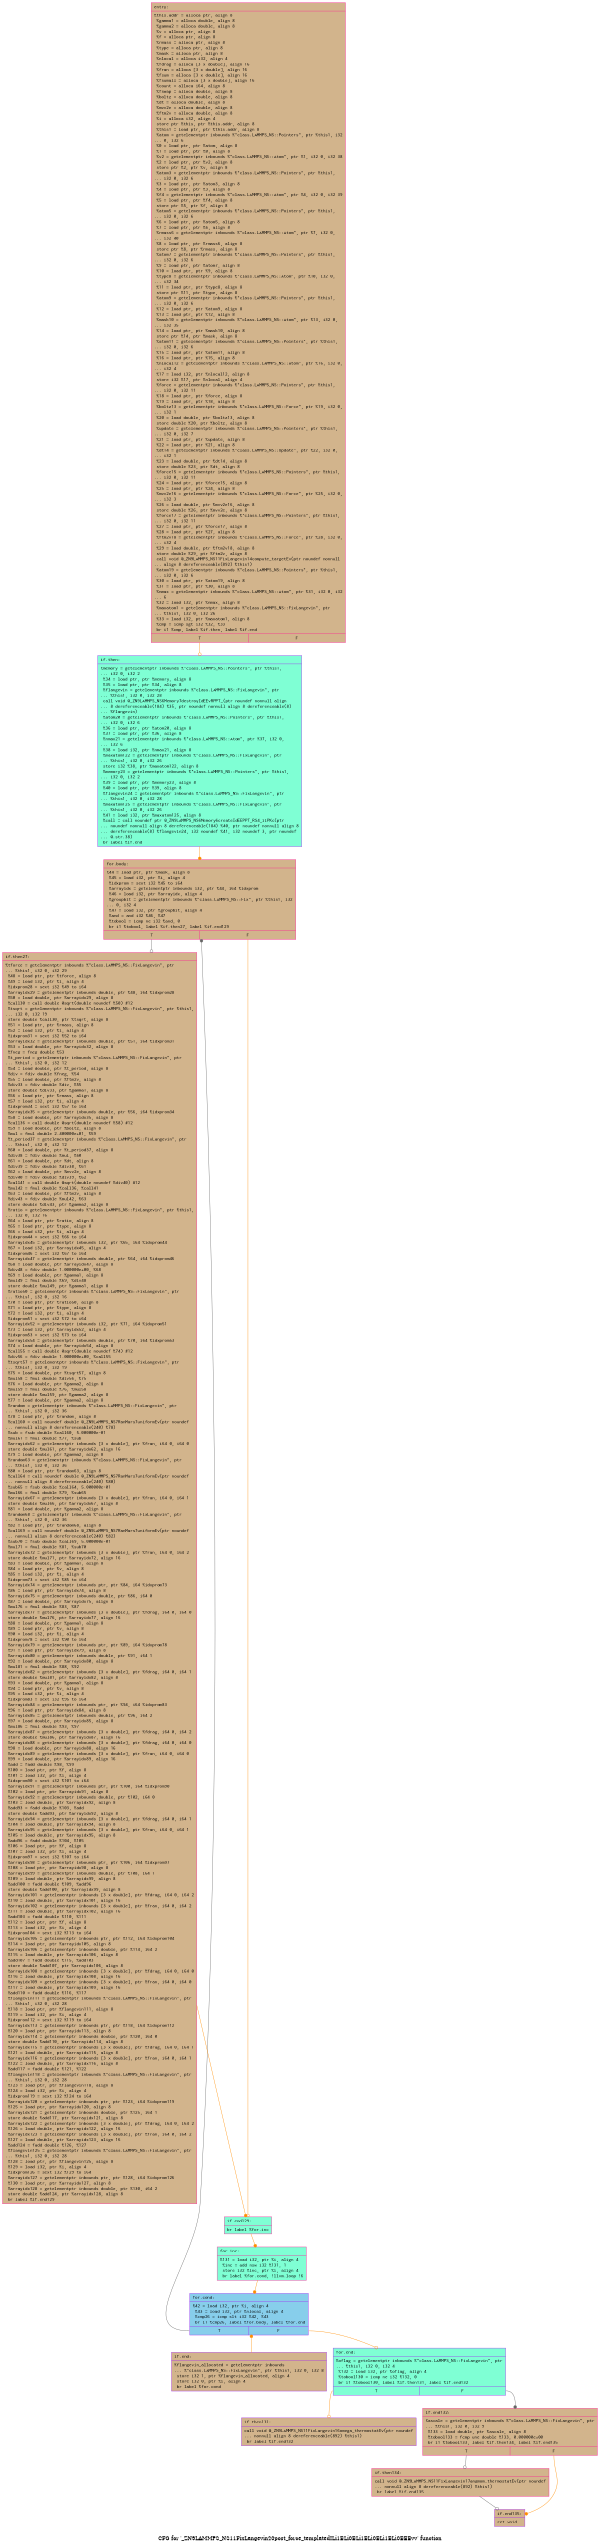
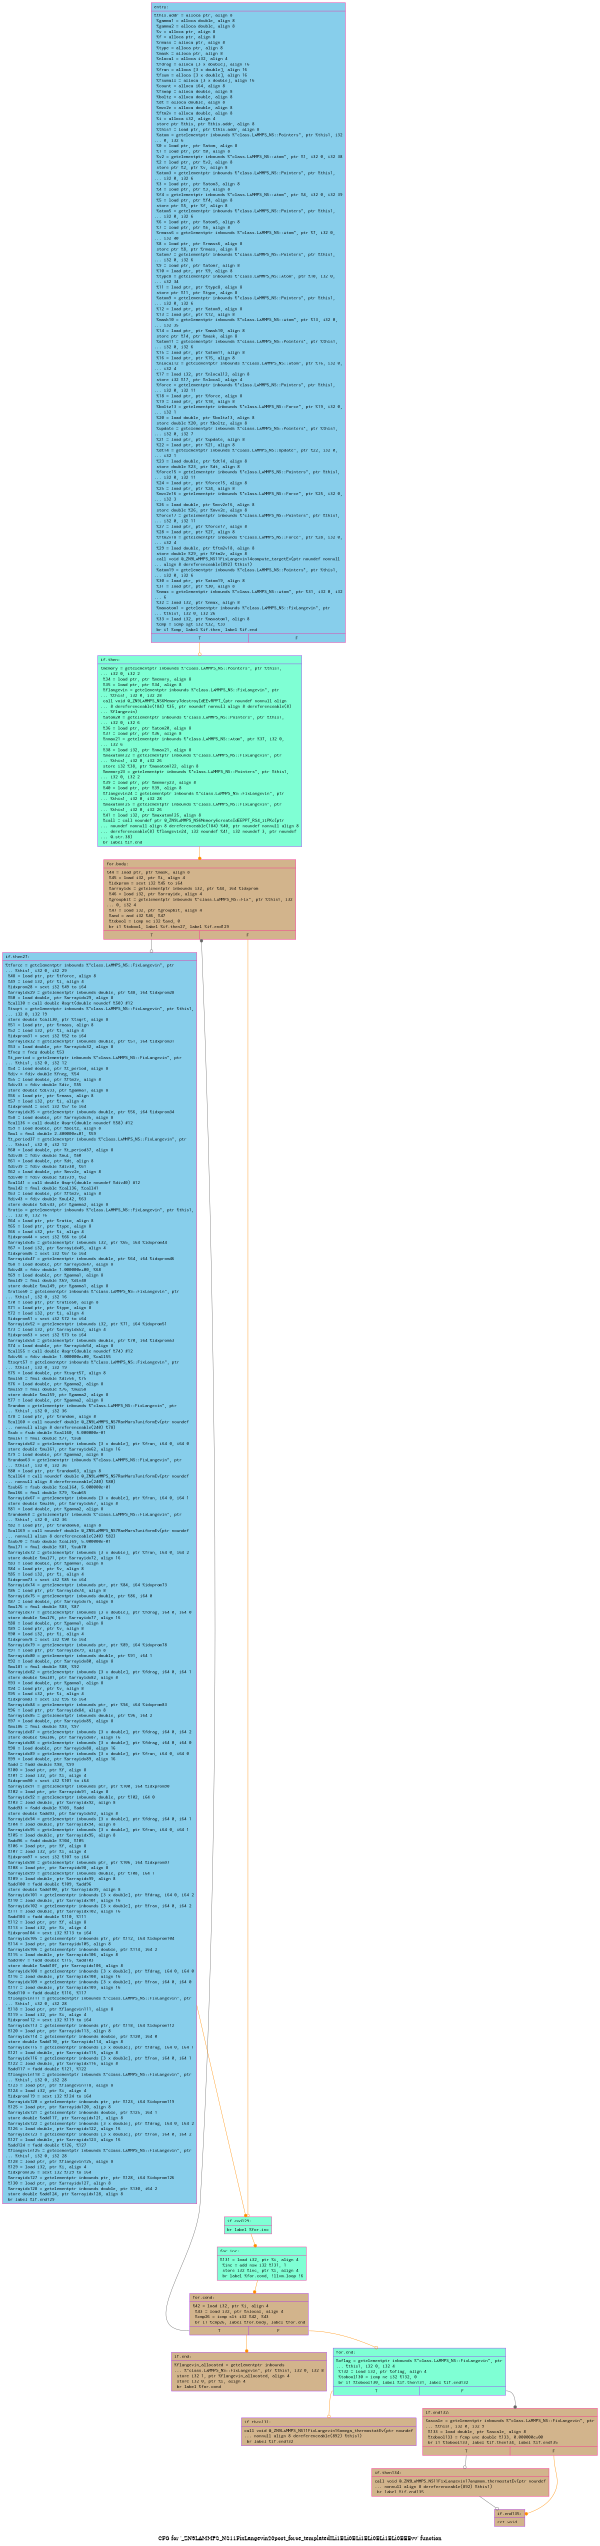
(248, 323) -> (248, 323)
(100, 1578) -> (100, 1578)
(249, 2314) -> (249, 2314)
(251, 2345) -> (247, 2342)
